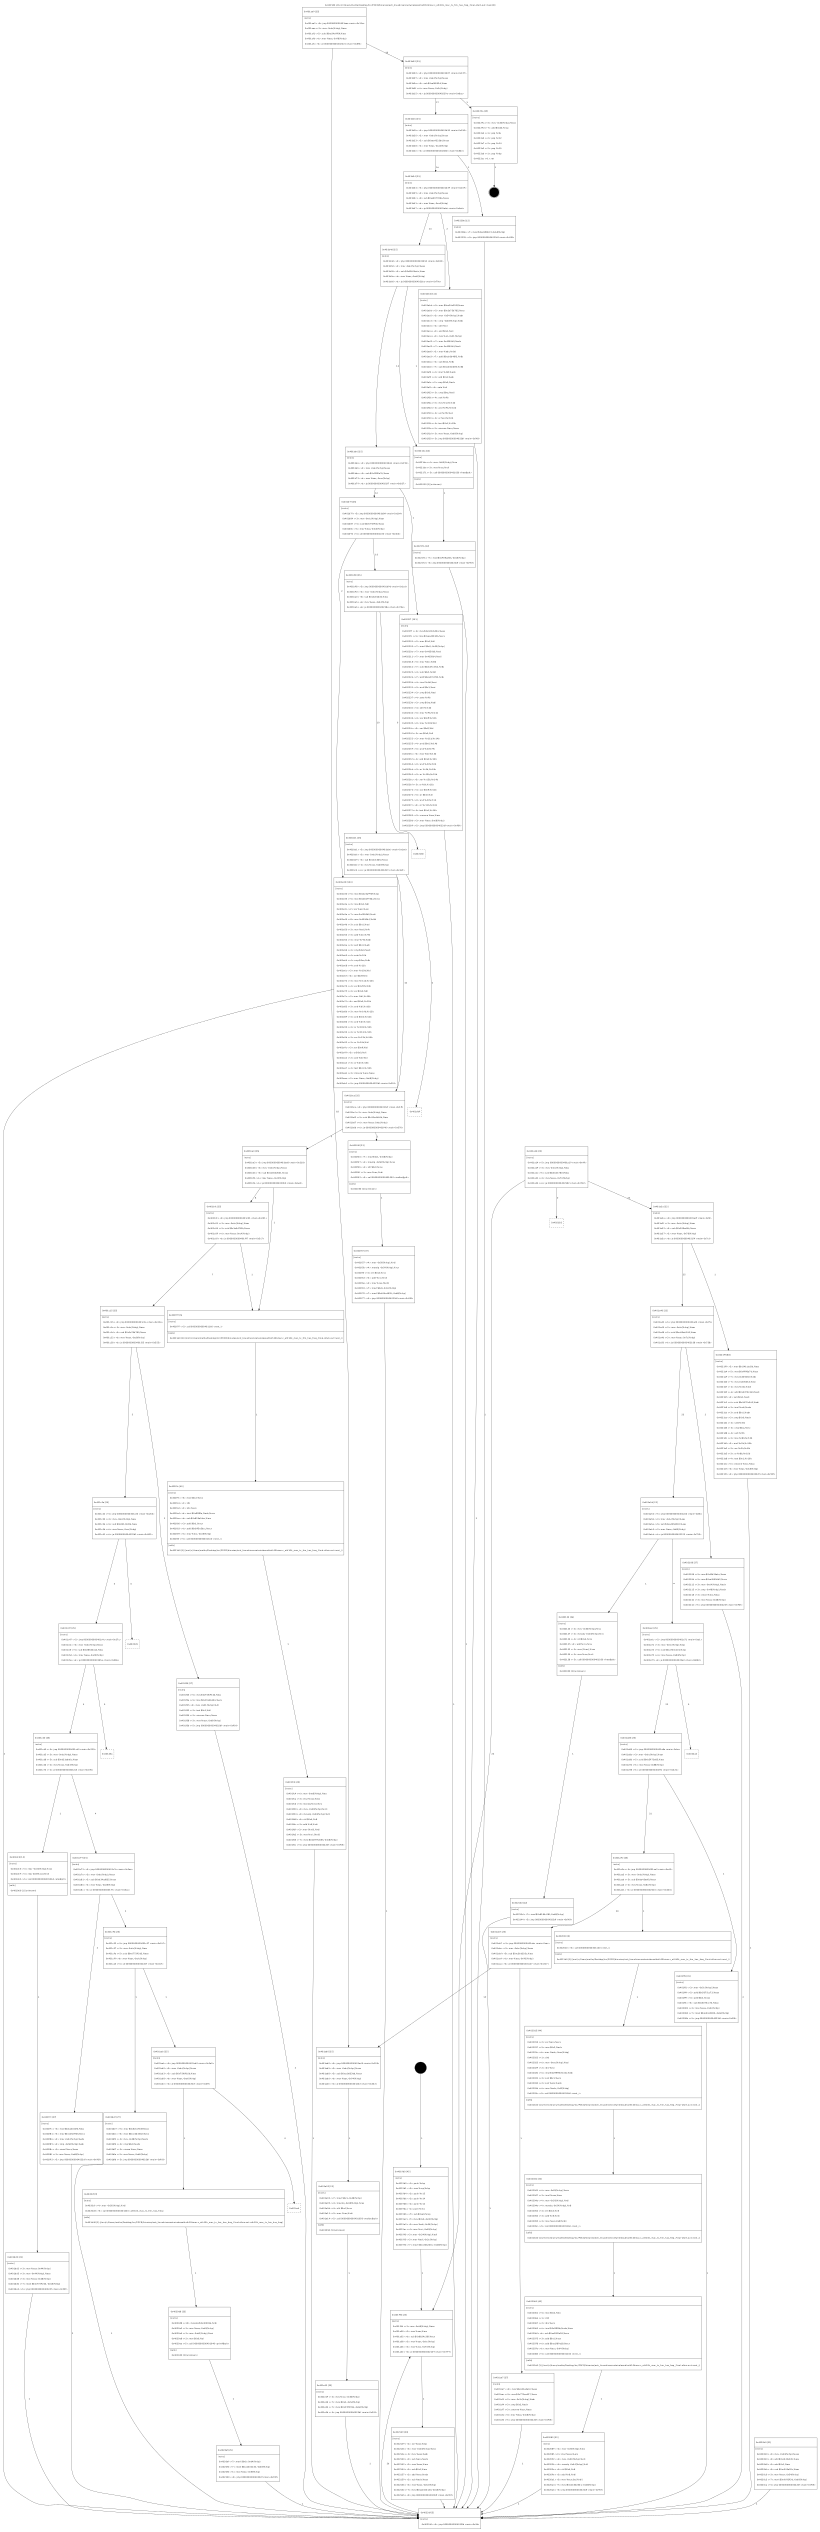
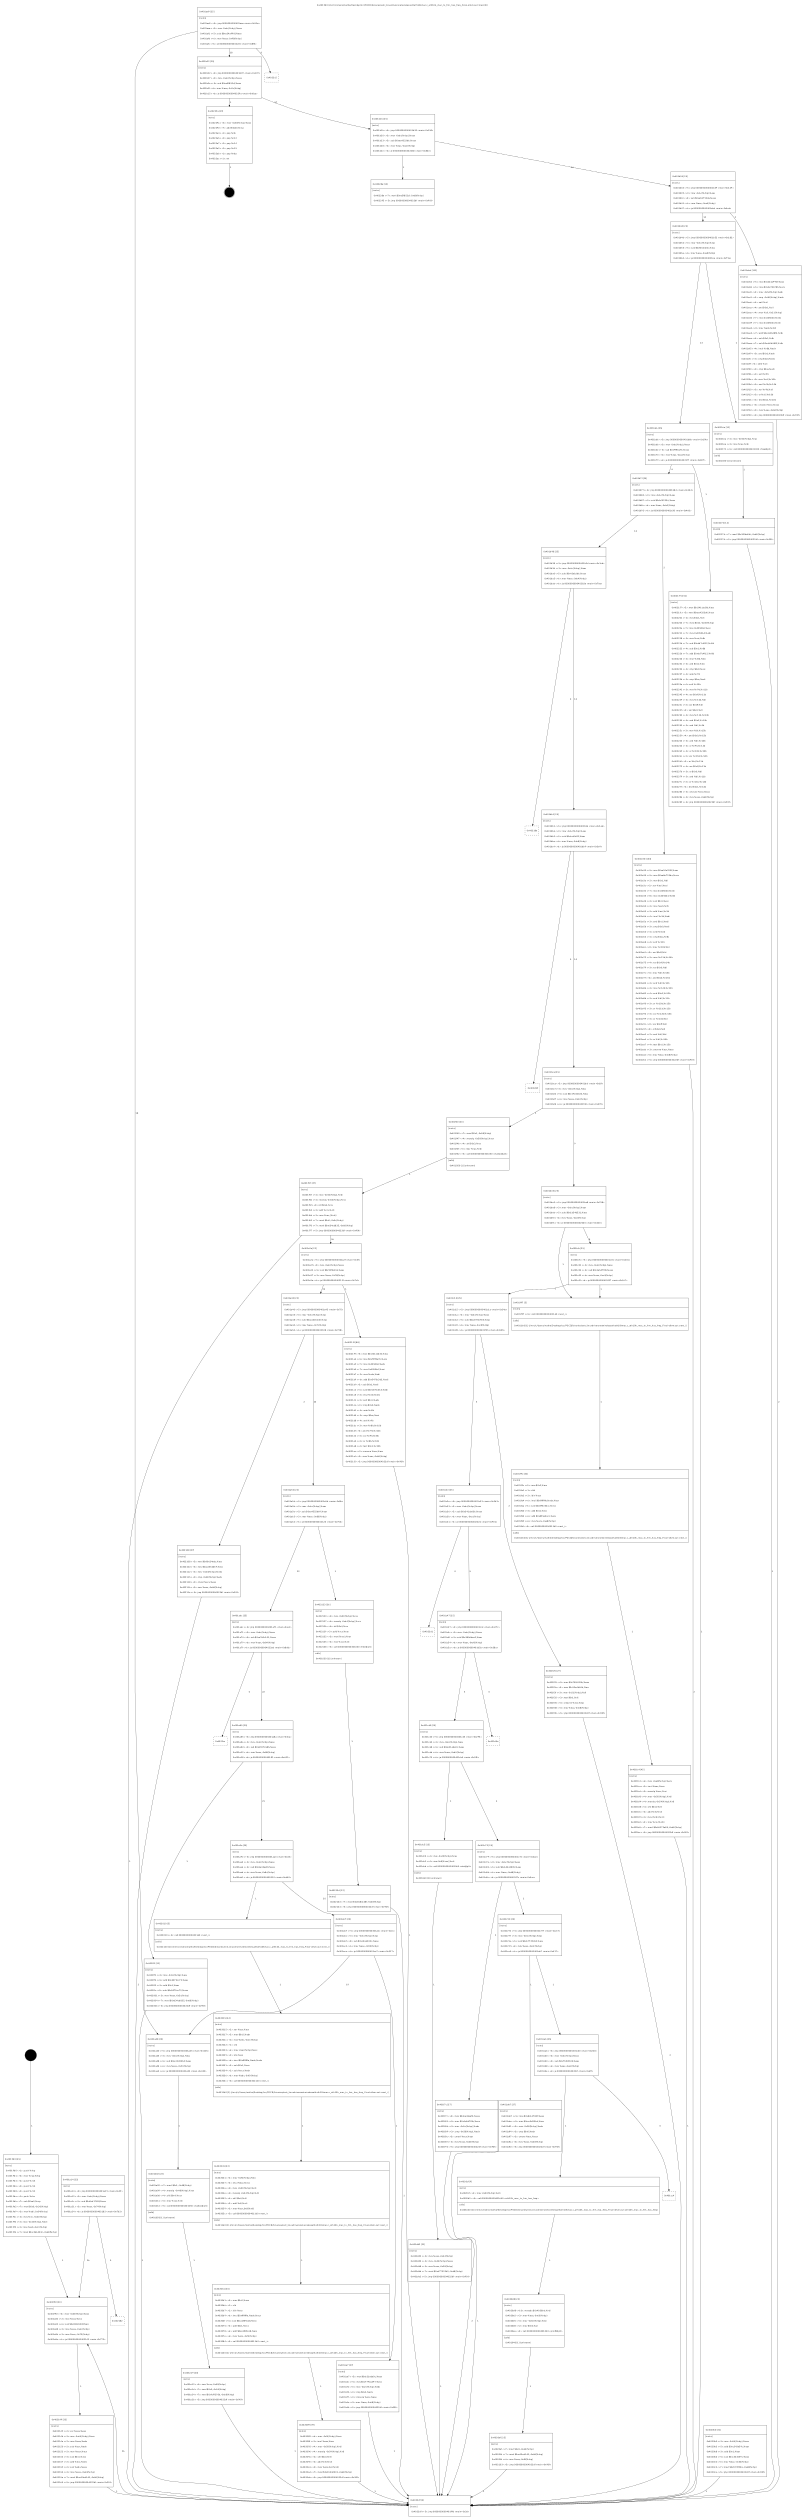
none -> (272, 78)
(619, 1195) -> (331, 1239)
(484, 1376) -> none
